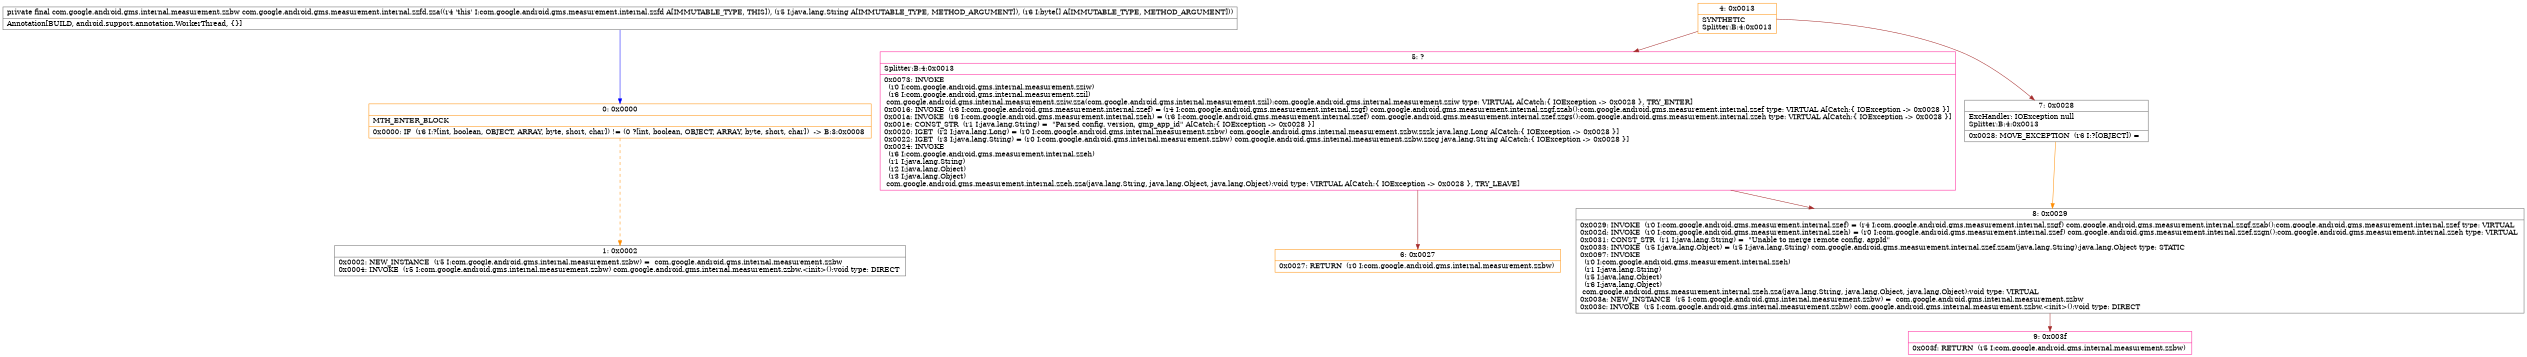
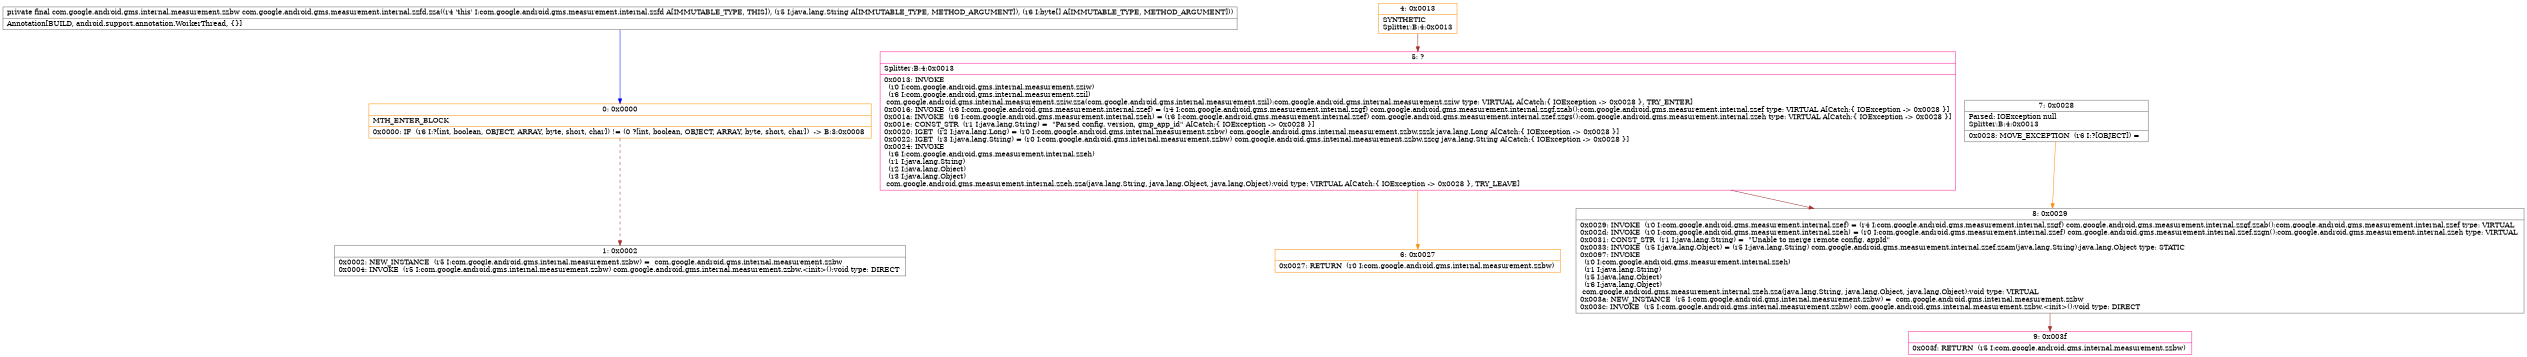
(1911, 36) -> none
(917, 80) -> (917, 80)
(2022, 117) -> (2013, 117)
(620, 189) -> (620, 189)
(1418, 217) -> (1418, 217)
